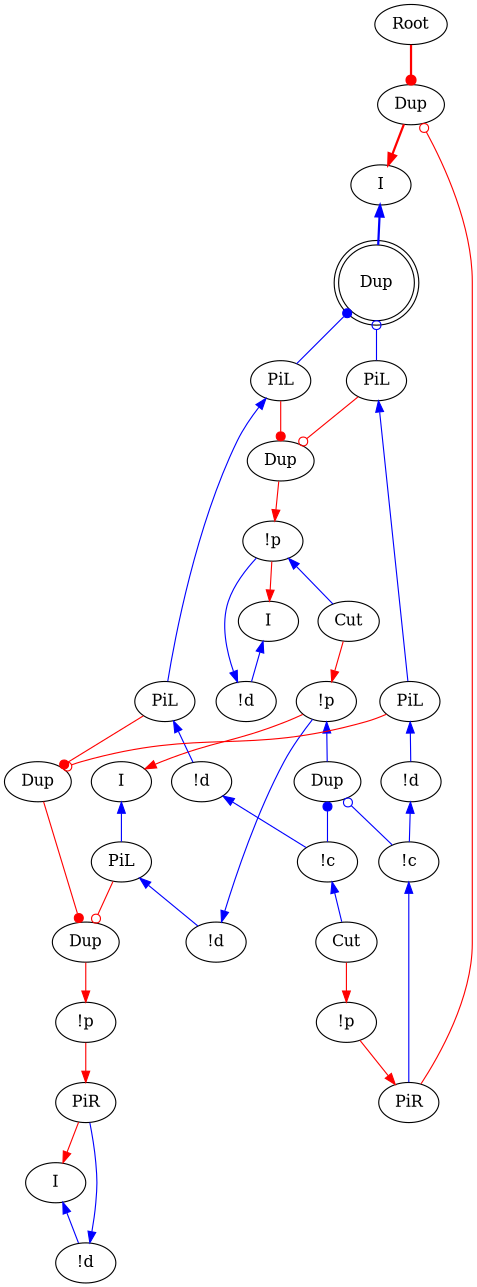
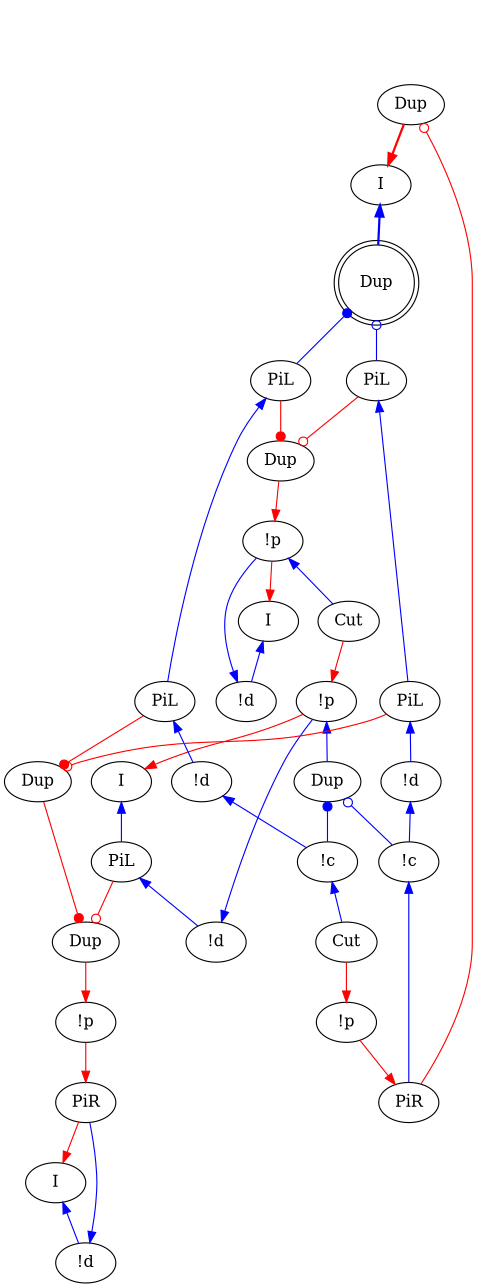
(411, 25) -> none
